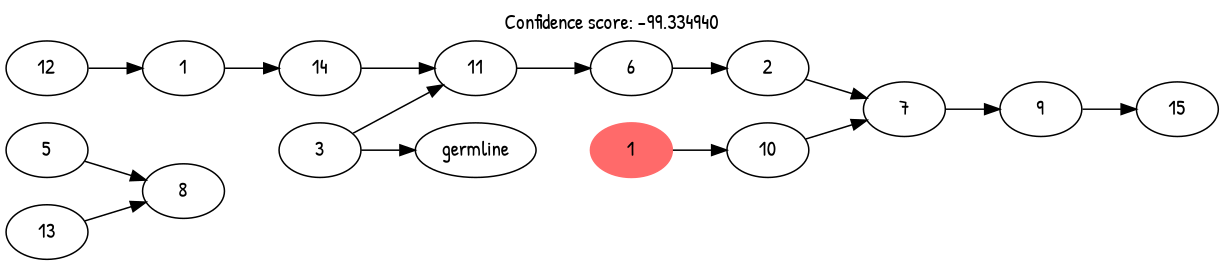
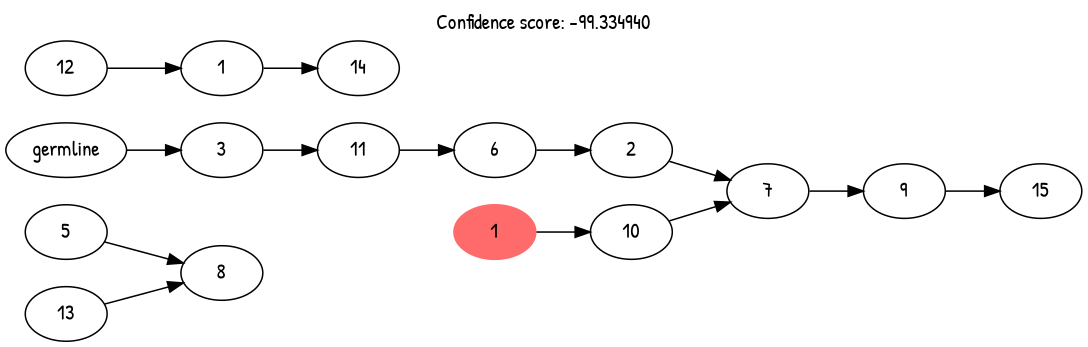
(390, 68) -> none
(380, 150) -> (146, 150)
